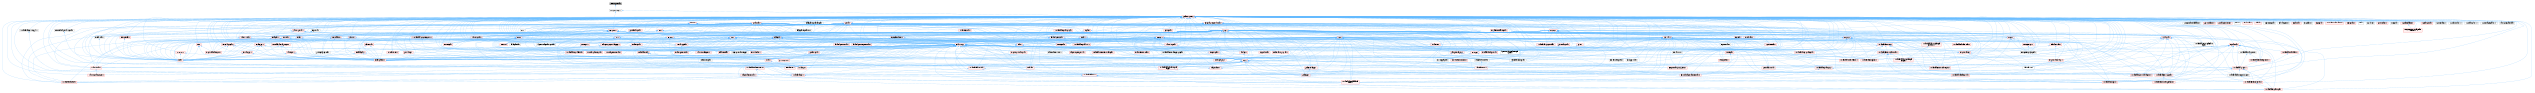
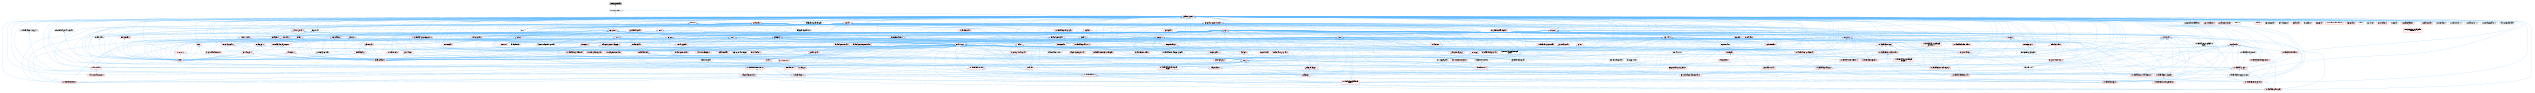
(2248, 23) -> none
(1171, 45) -> (1171, 45)
